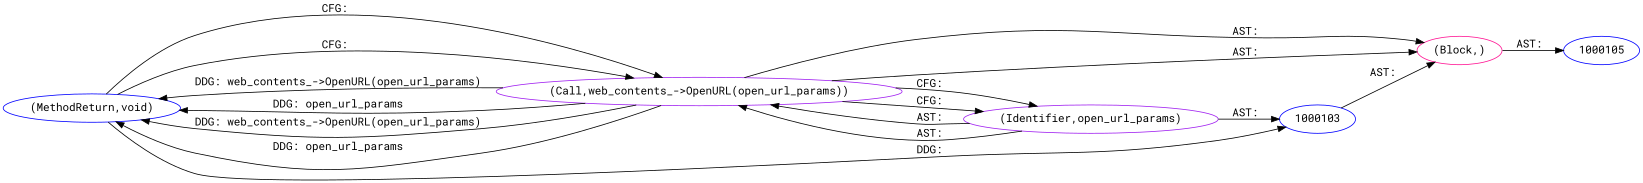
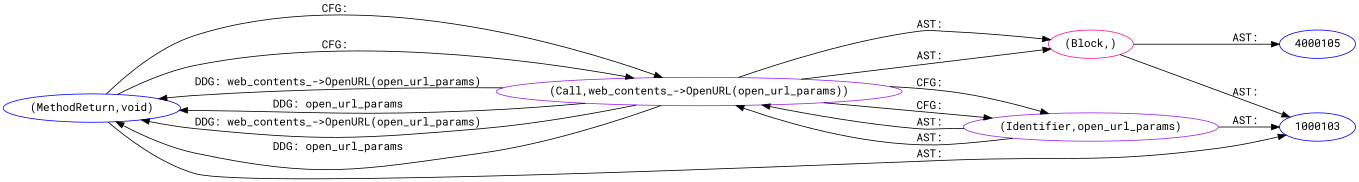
(1602, 50) -> (1318, 44)
(1384, 87) -> (1201, 84)
(933, 150) -> (933, 154)
